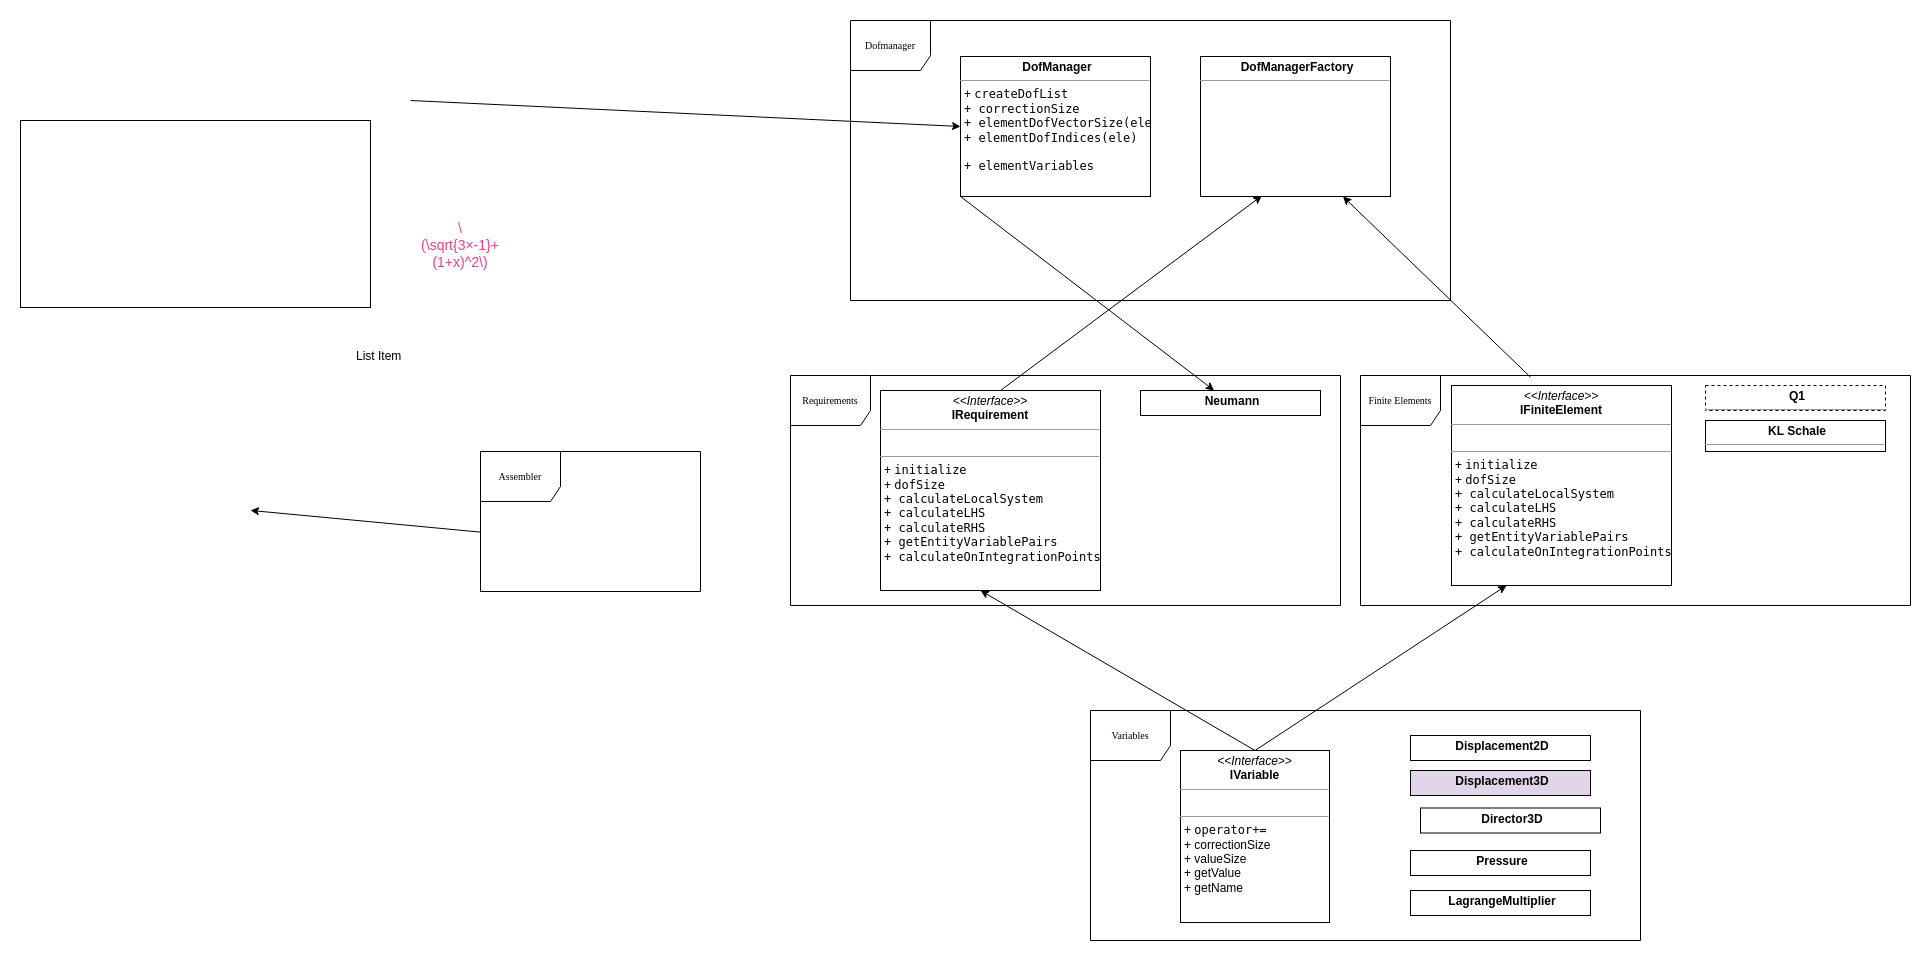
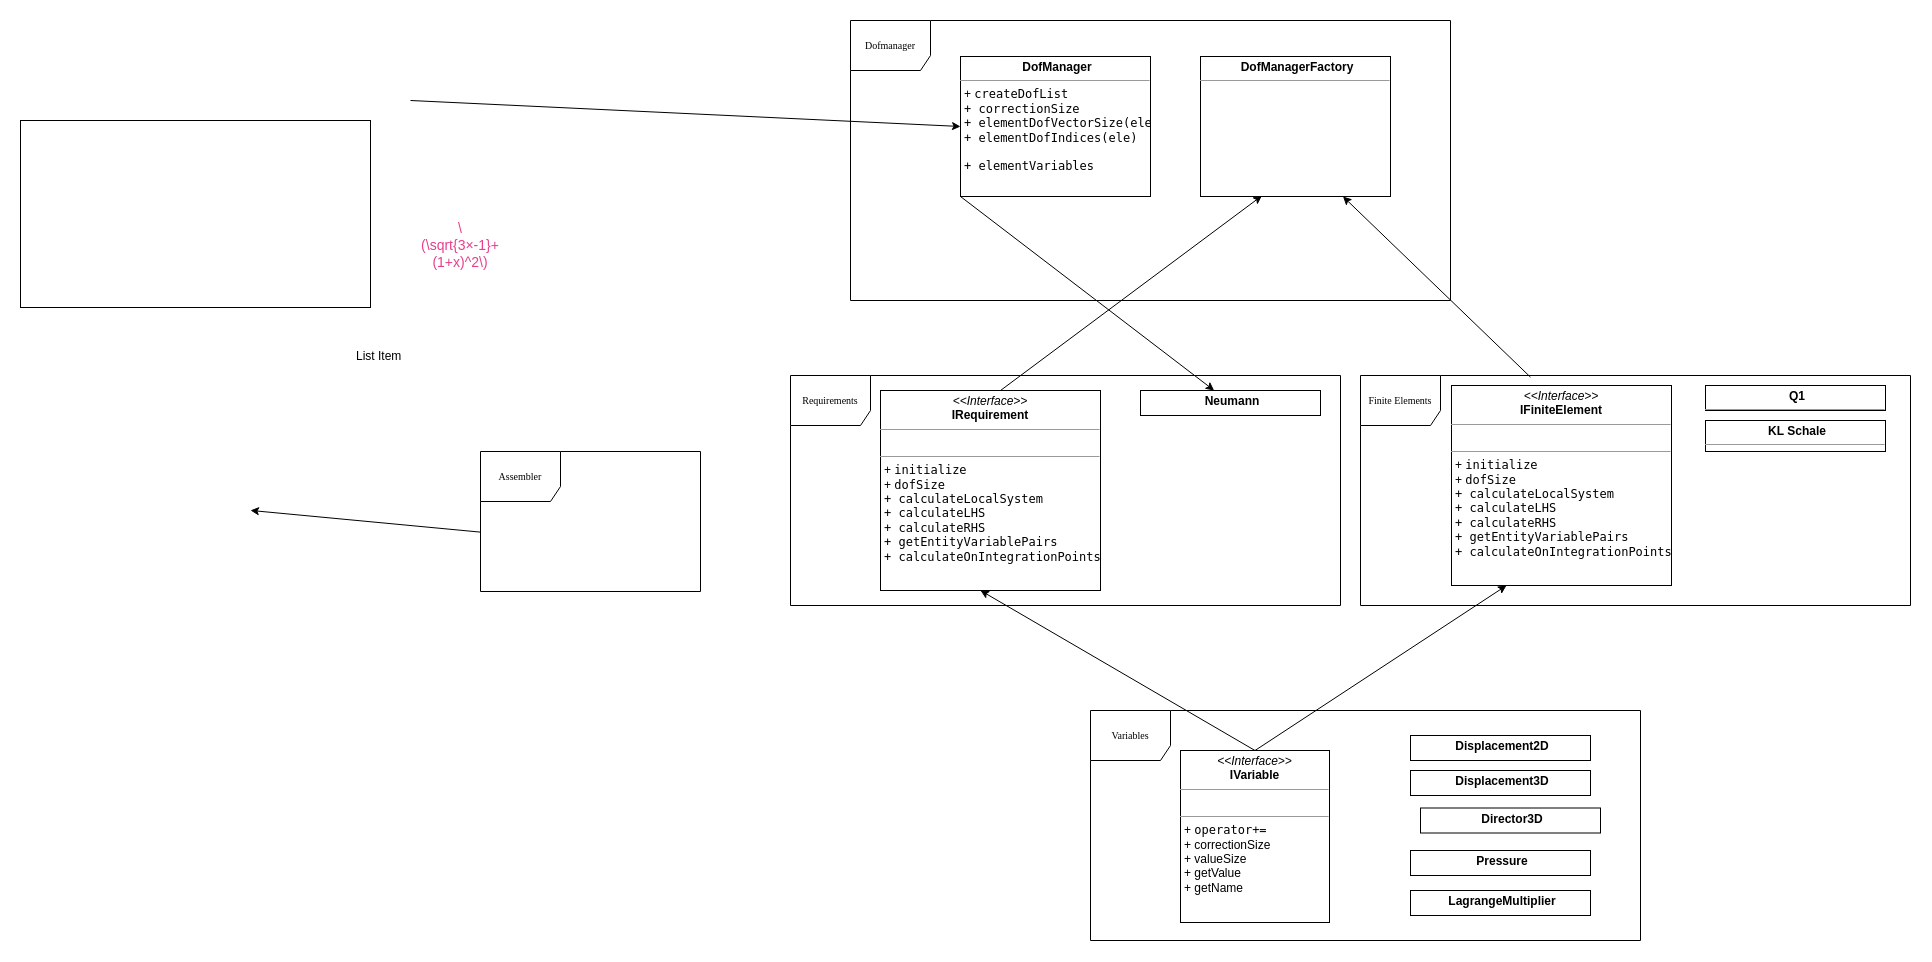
(1796, 398) -> (1796, 398)
(1501, 783) -> (1501, 783)
